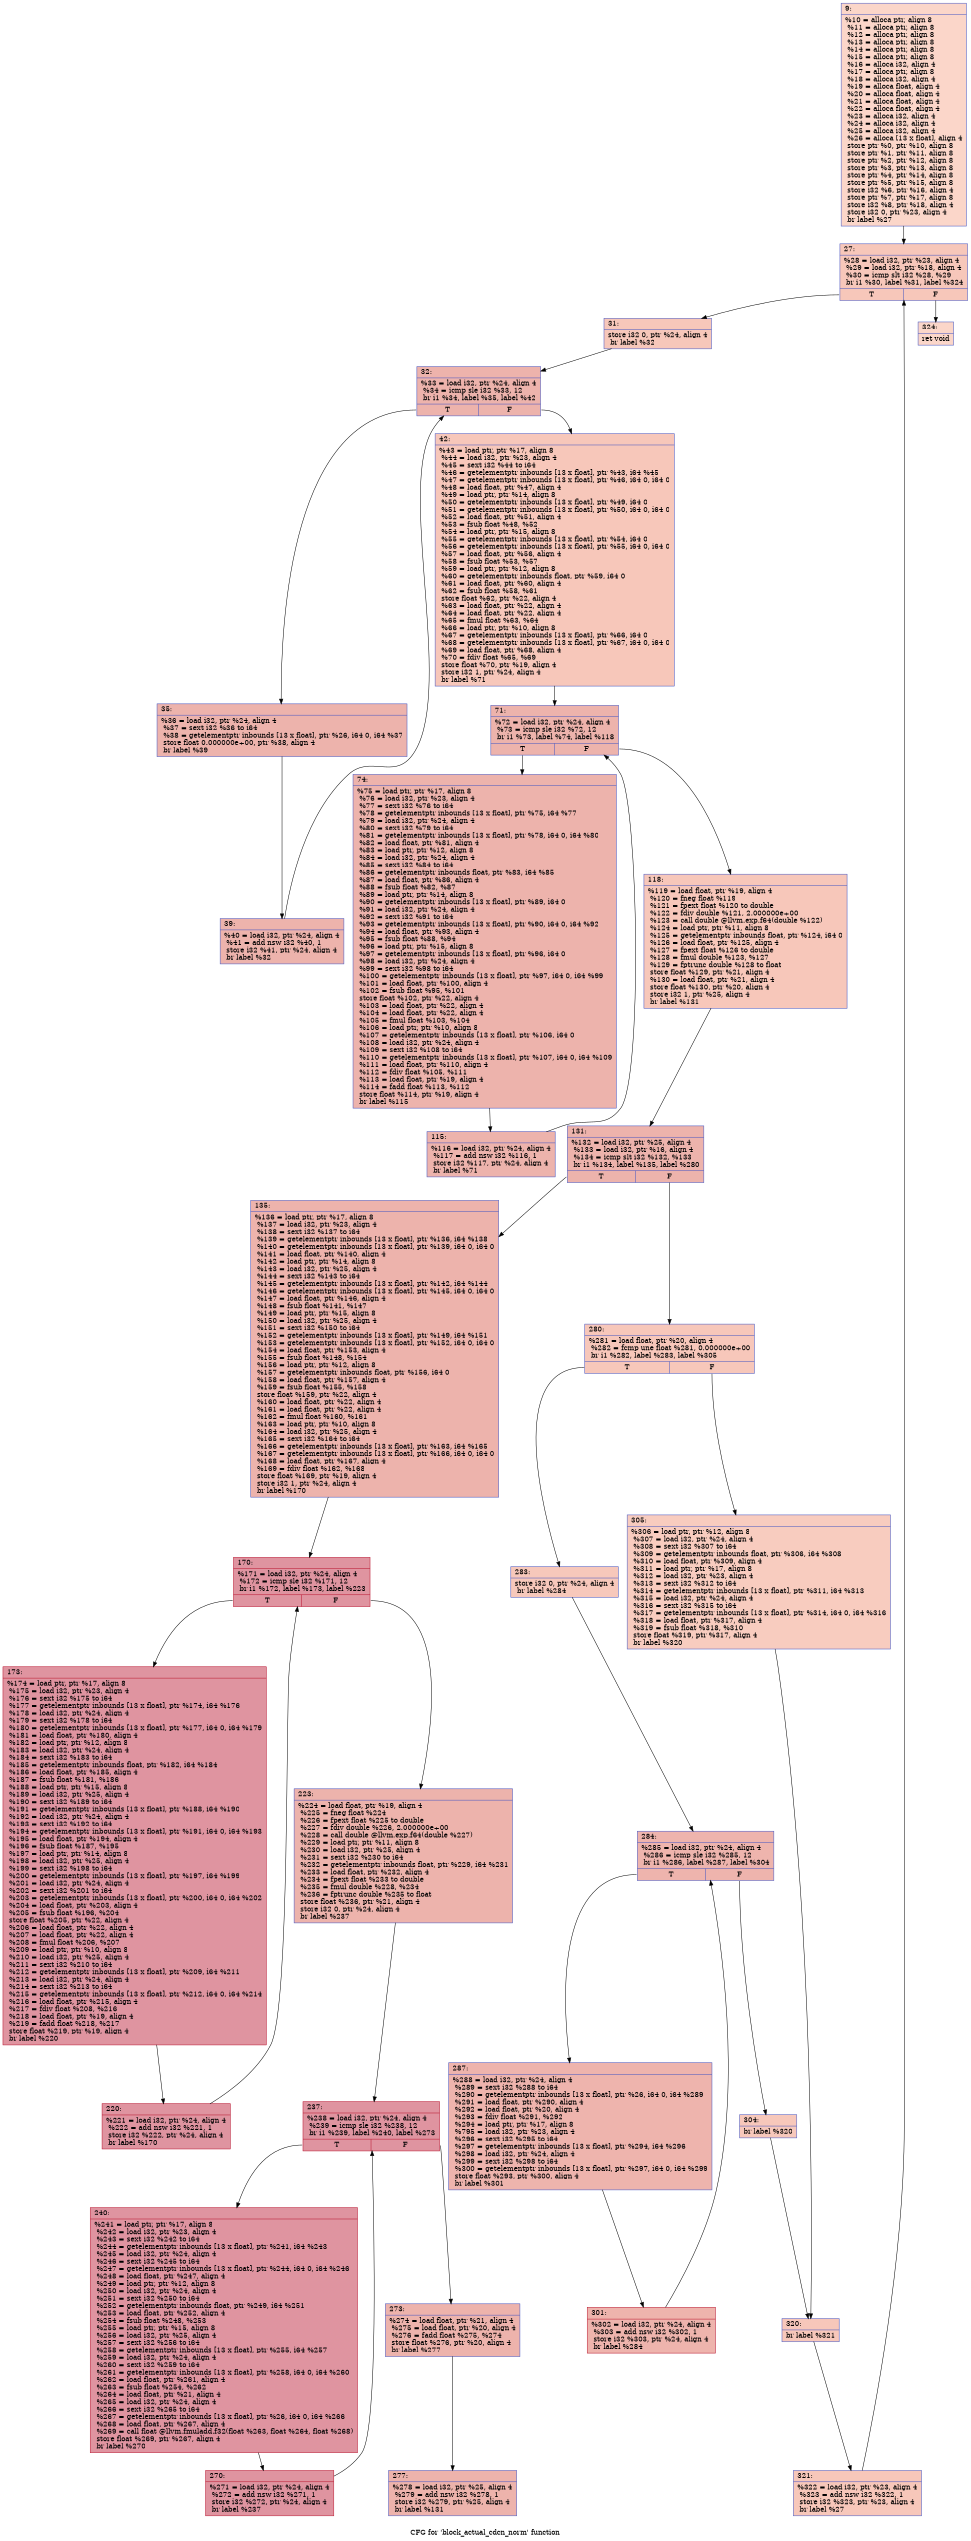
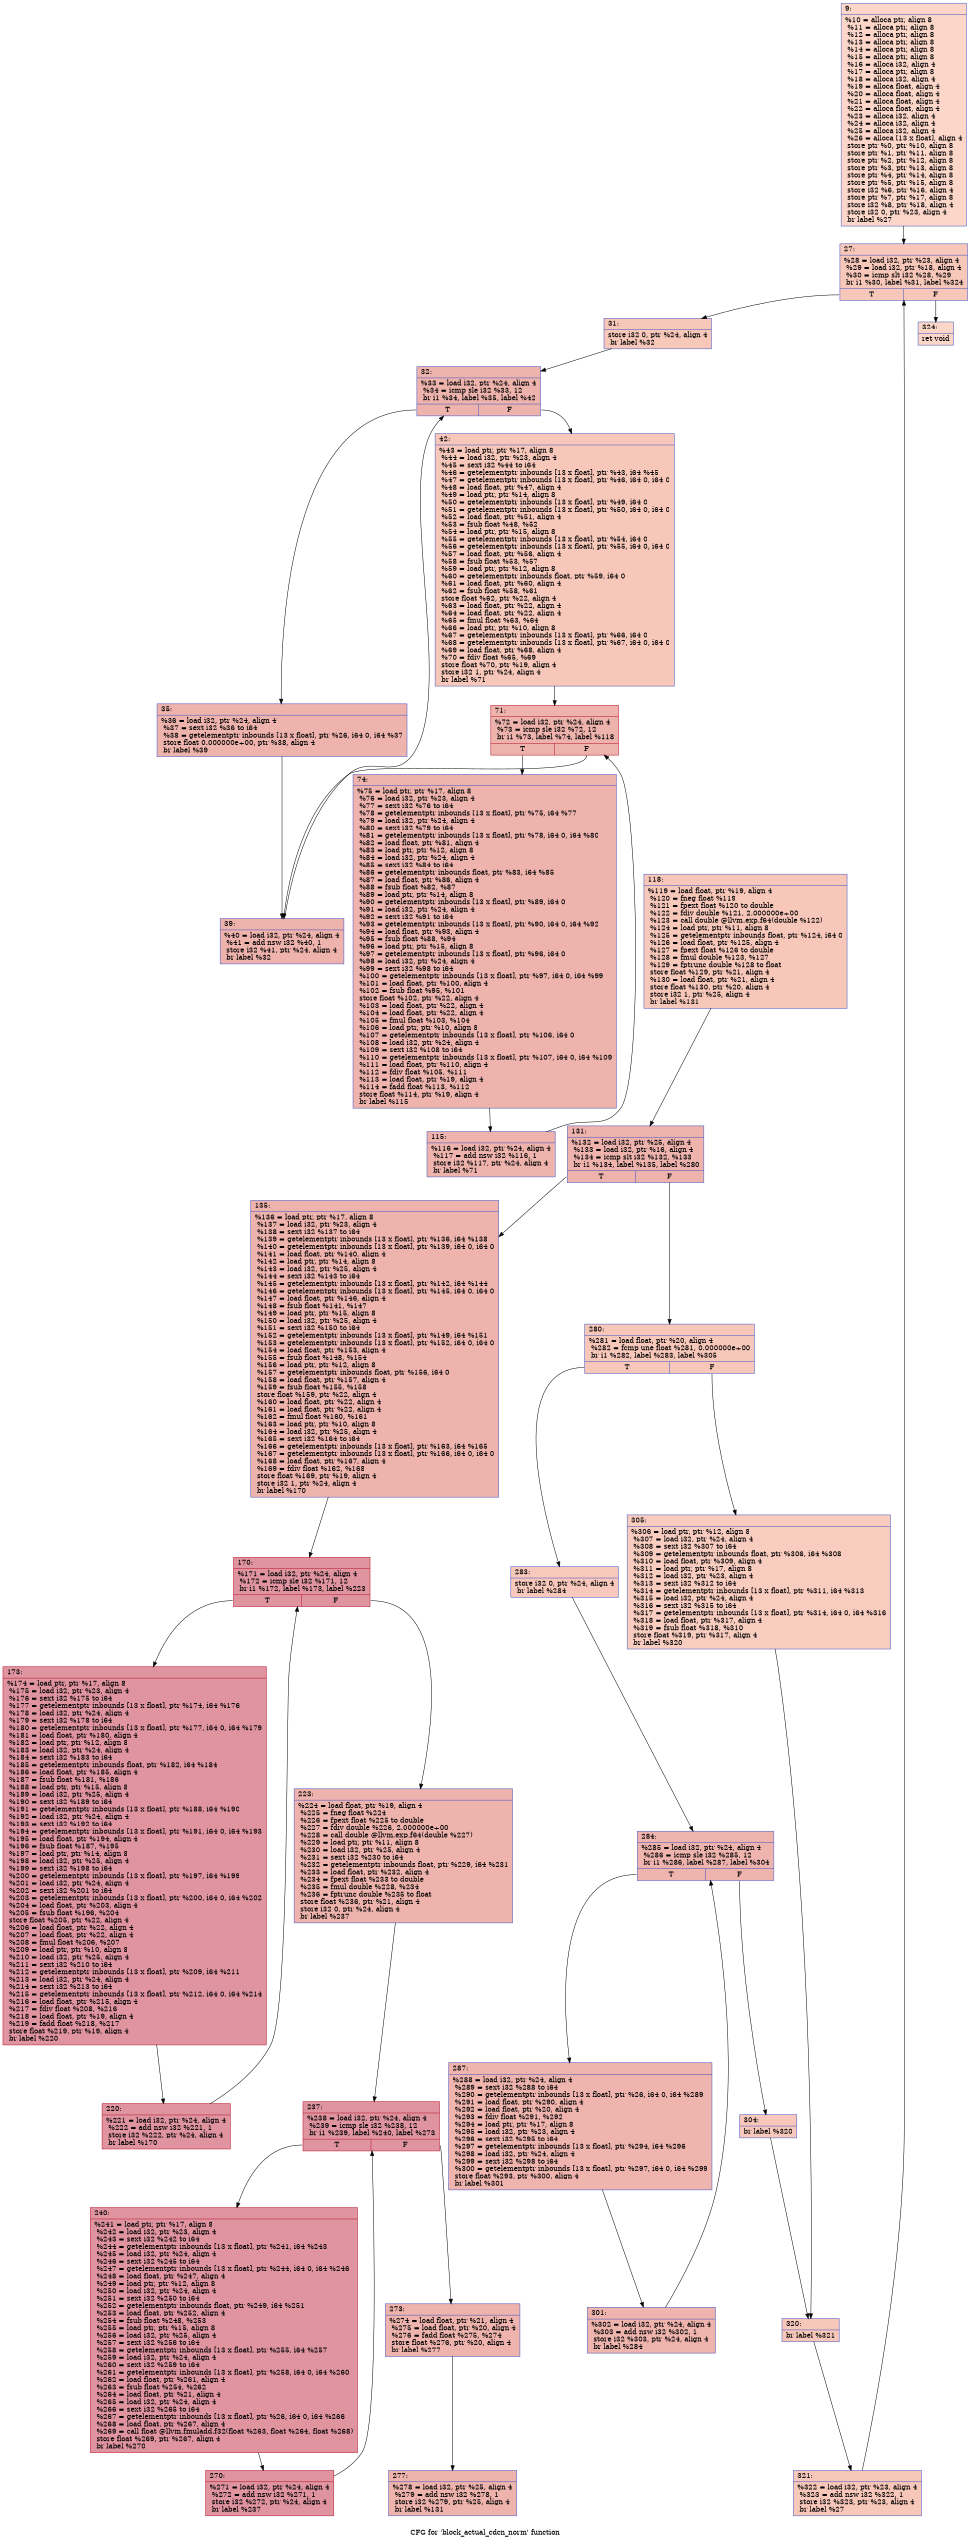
(555, 730) -> (555, 730)
(692, 791) -> (400, 768)
(514, 2132) -> (514, 2132)
(651, 2330) -> (651, 2330)
